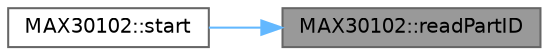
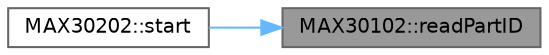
(109, 28) -> (109, 28)
